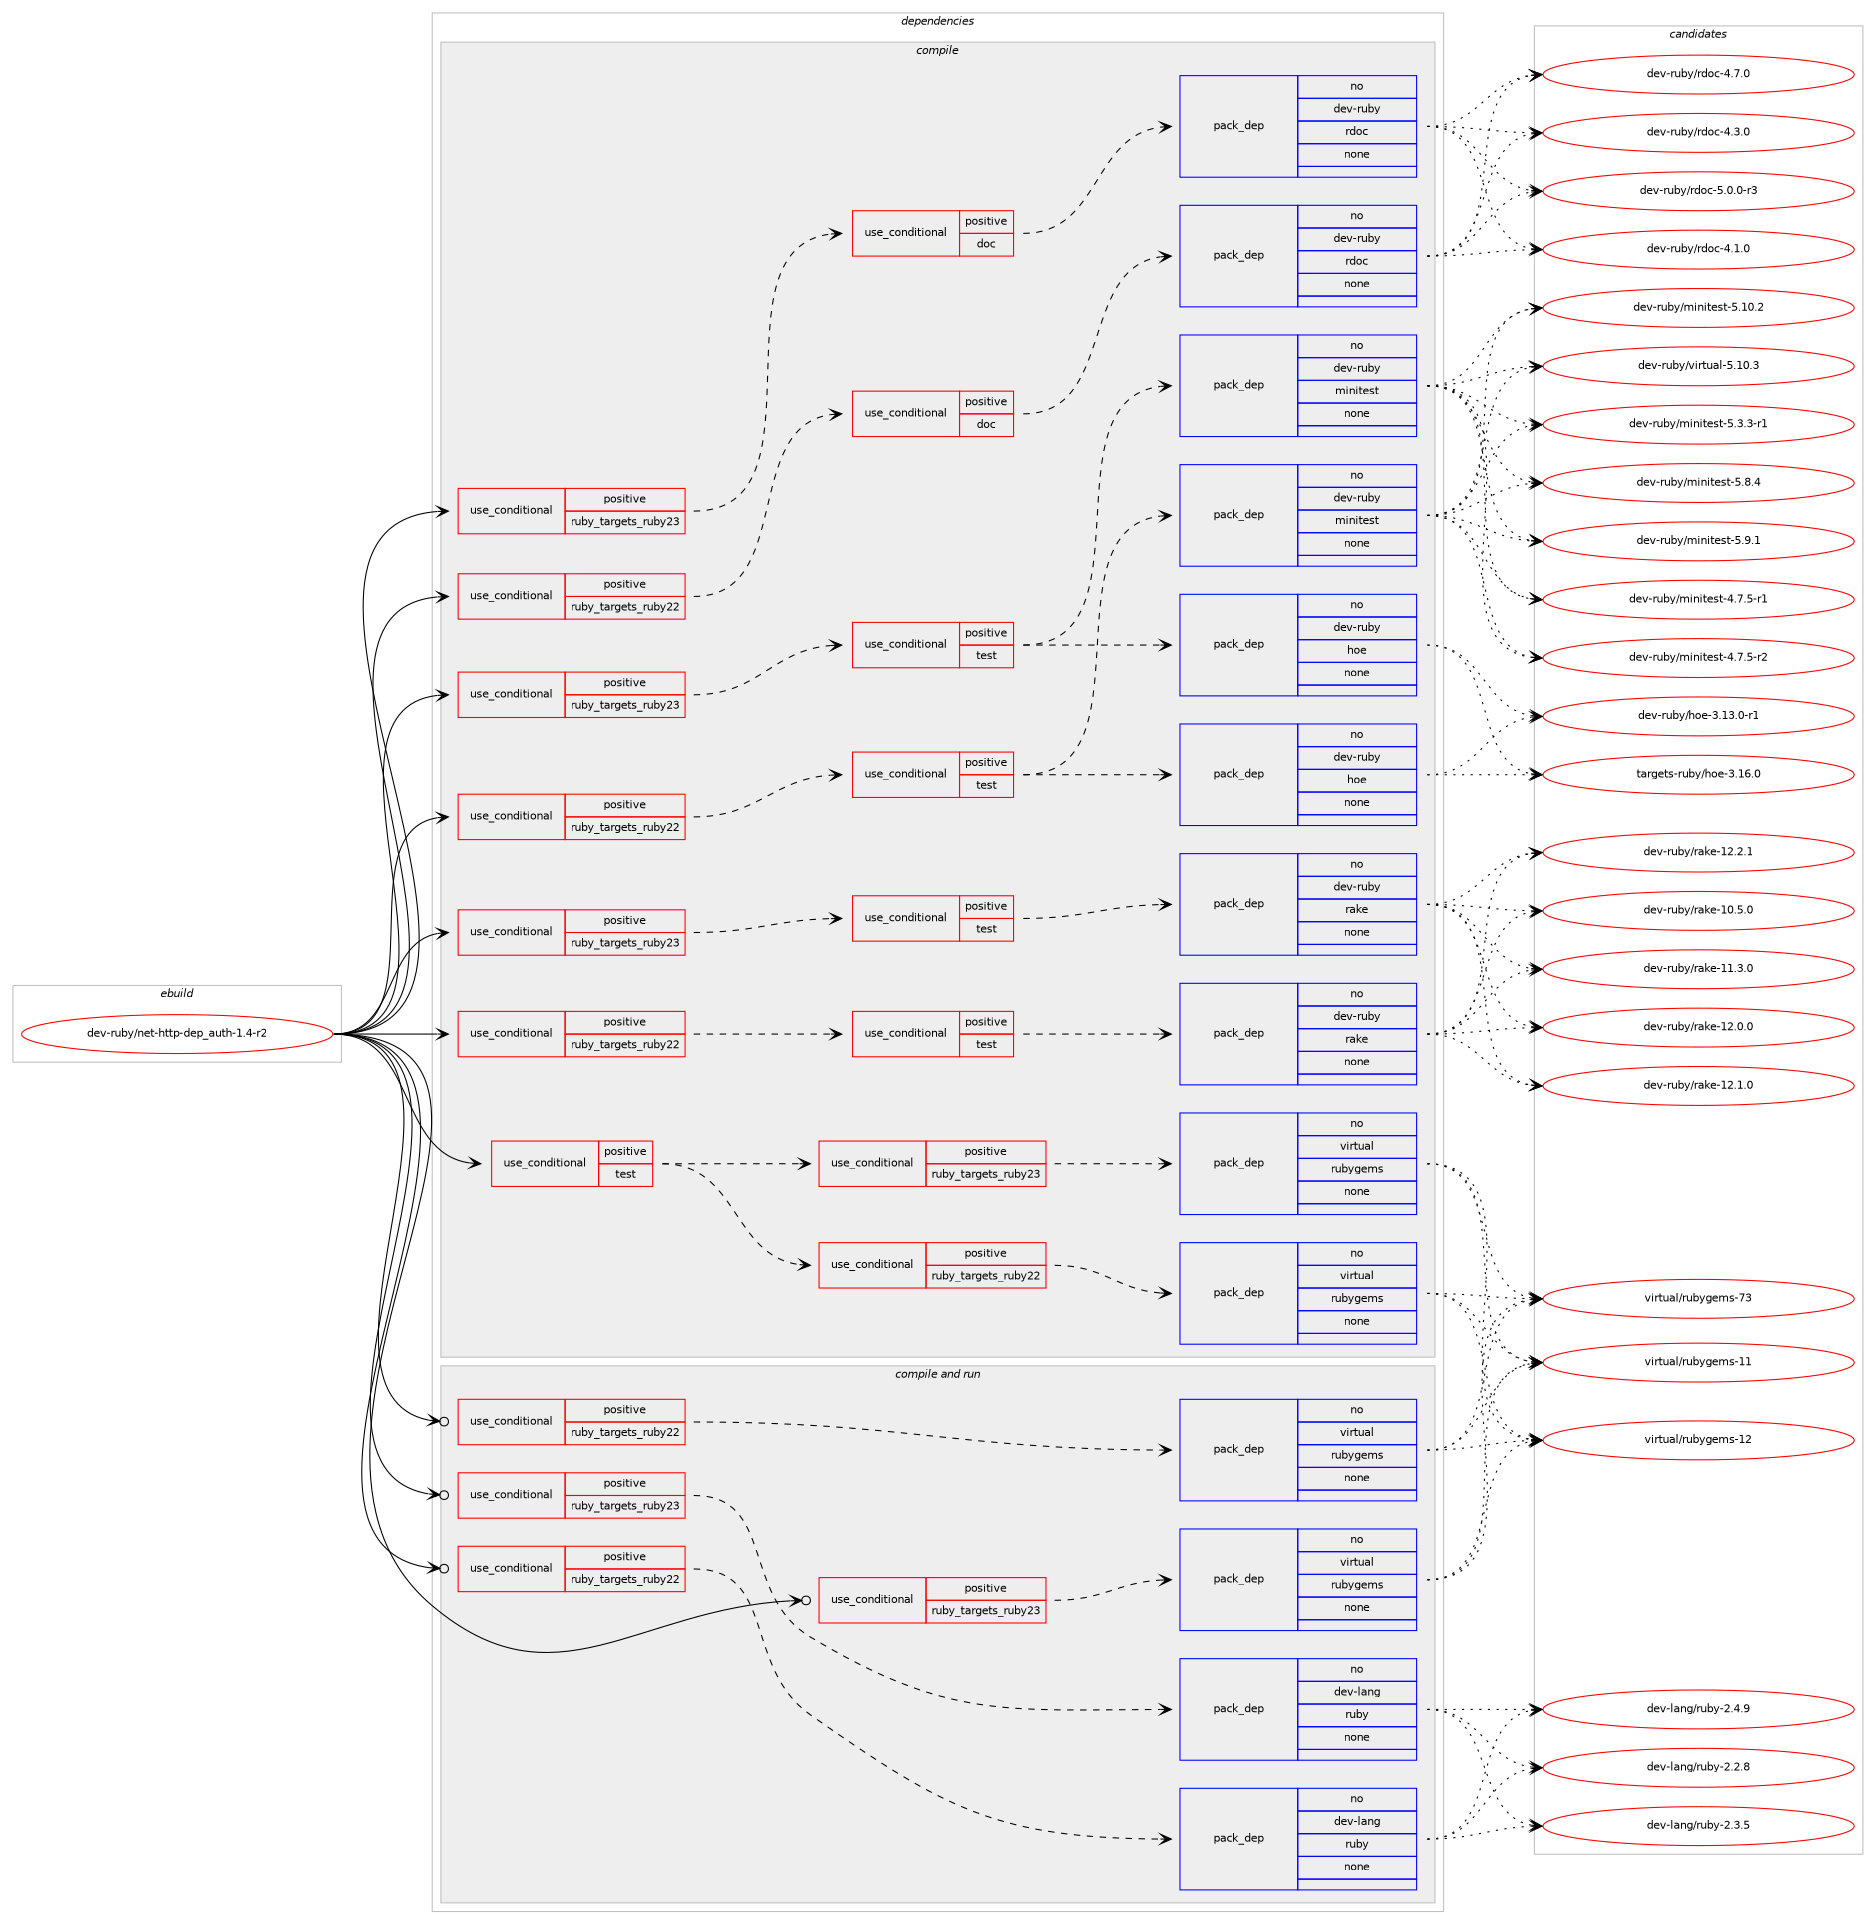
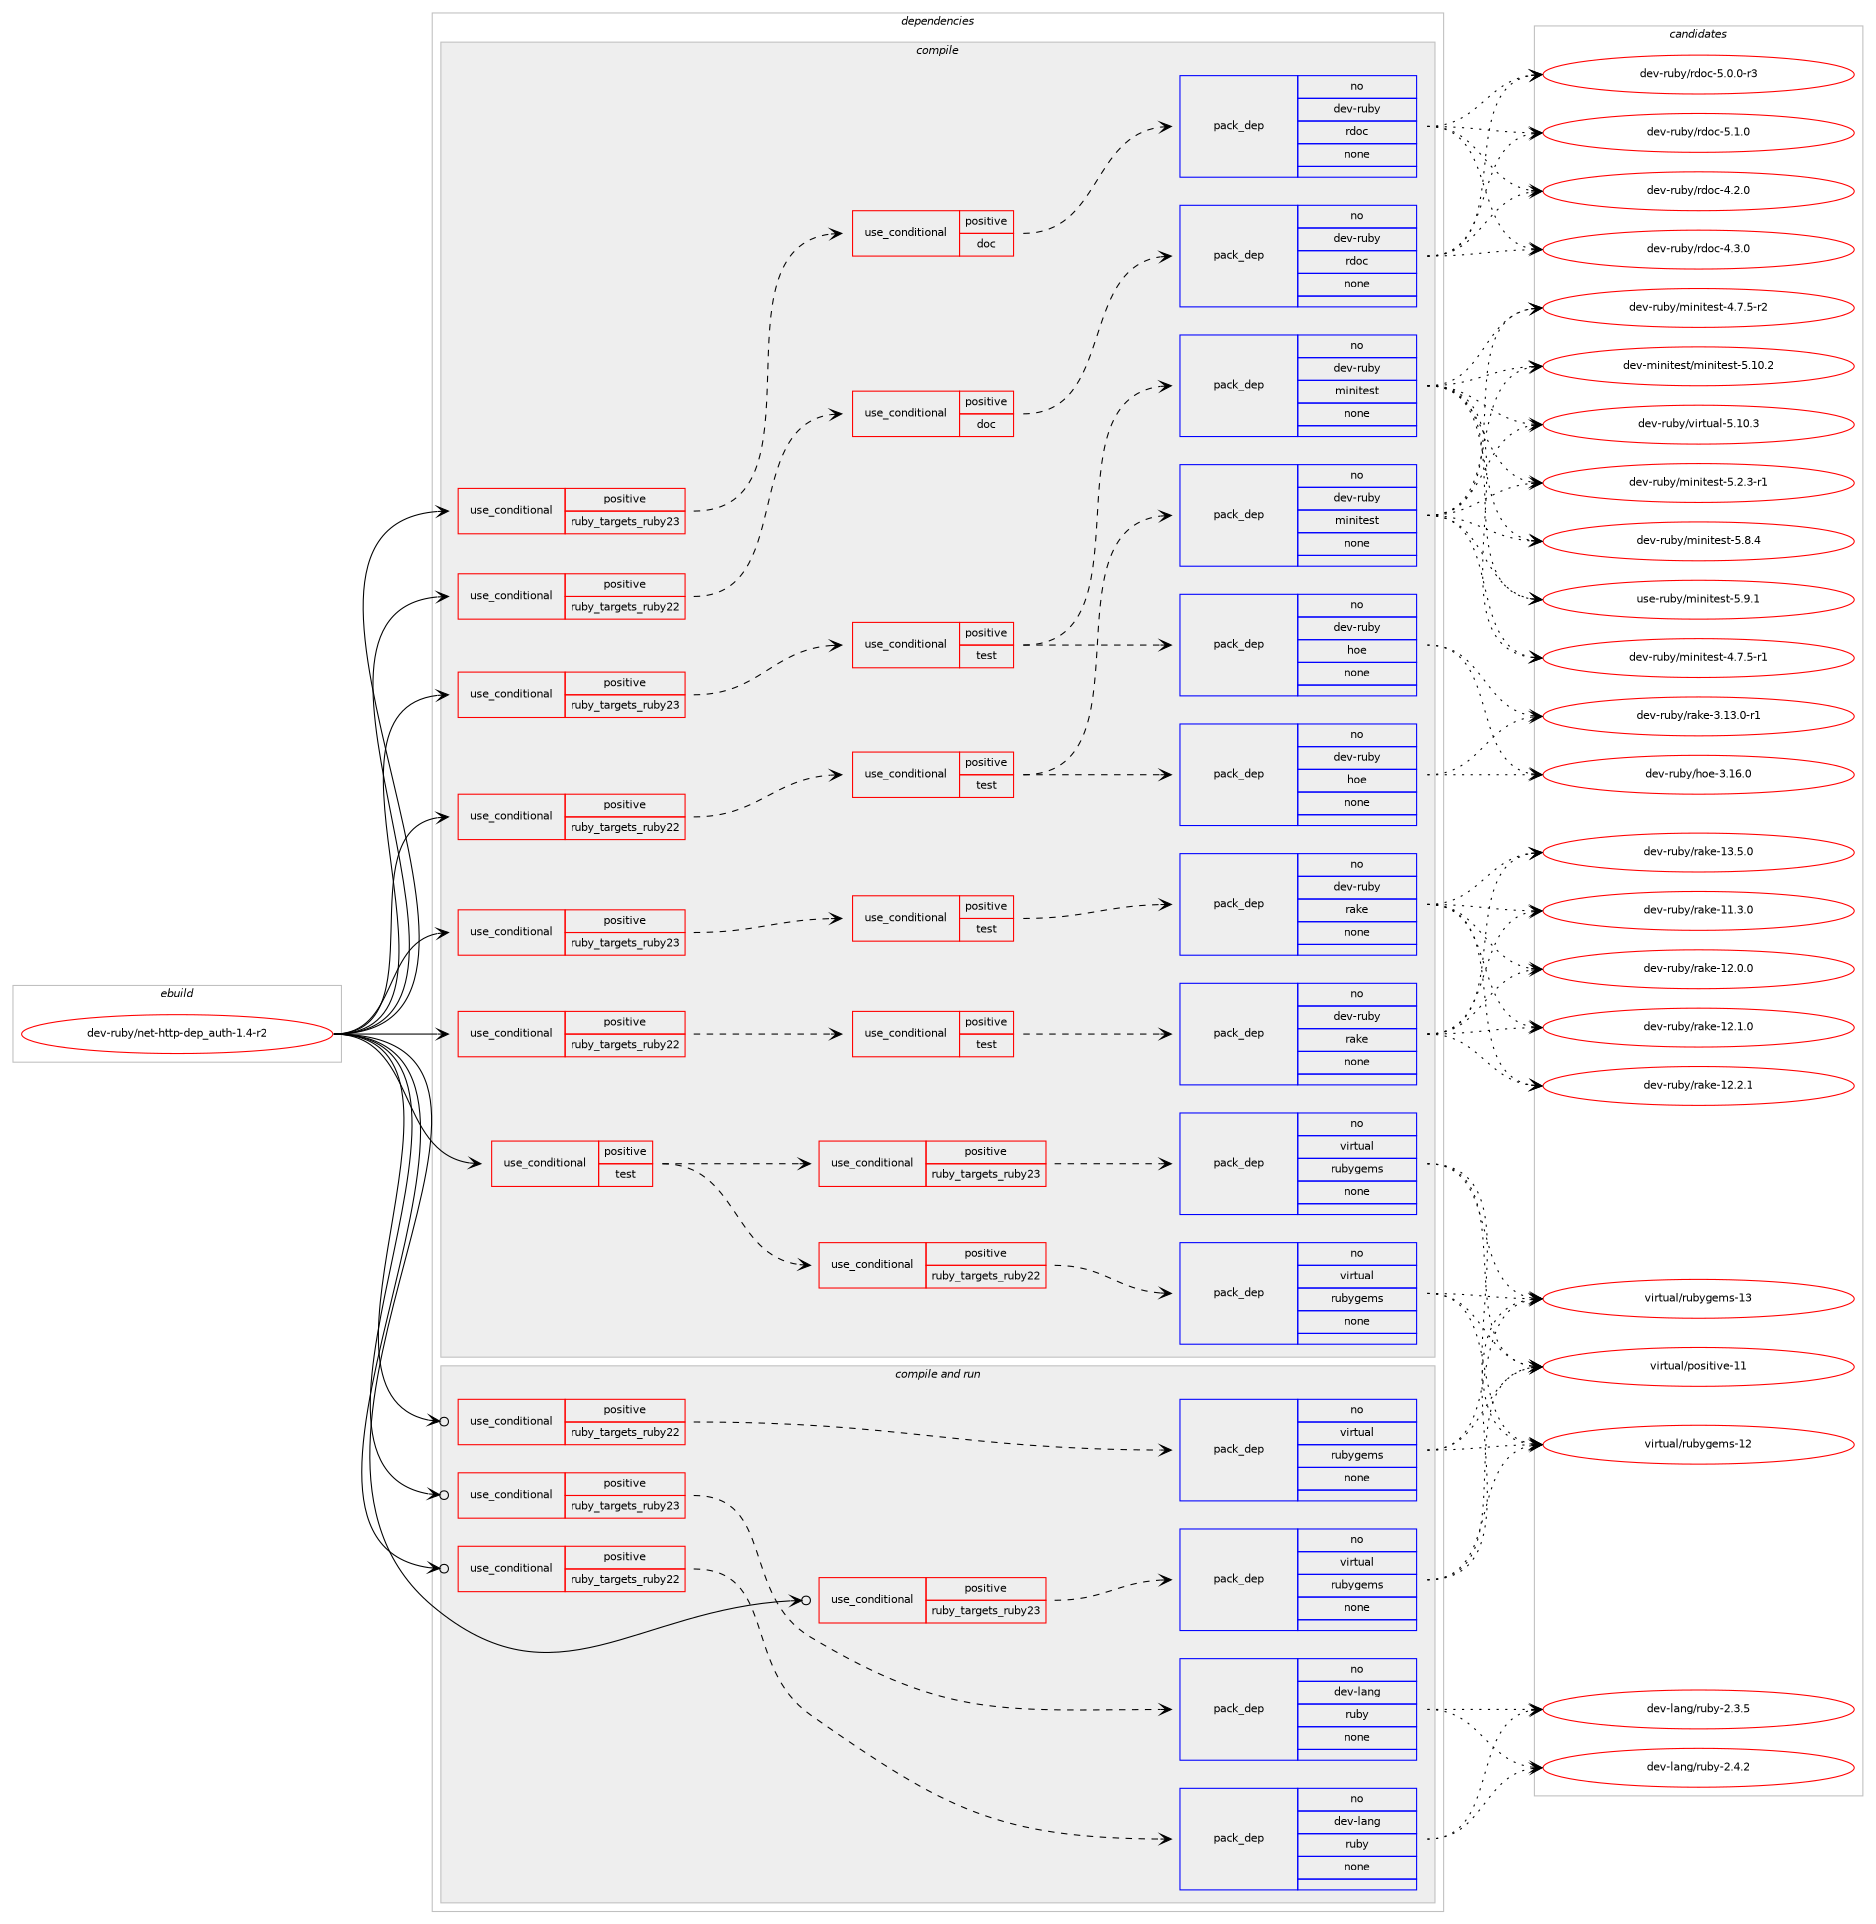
(1699, 75) -> (1699, 191)
(1699, 250) -> (1699, 133)
(1699, 308) -> (1699, 366)
(1699, 425) -> (1699, 483)
(1699, 541) -> (1699, 600)
(1699, 716) -> (1699, 716)
(1699, 775) -> (1699, 775)
(1699, 911) -> (1699, 853)
(1699, 1299) -> (1699, 1299)
(1699, 1363) -> (1699, 1367)
(1699, 1709) -> (1699, 1768)
(1699, 1768) -> none
